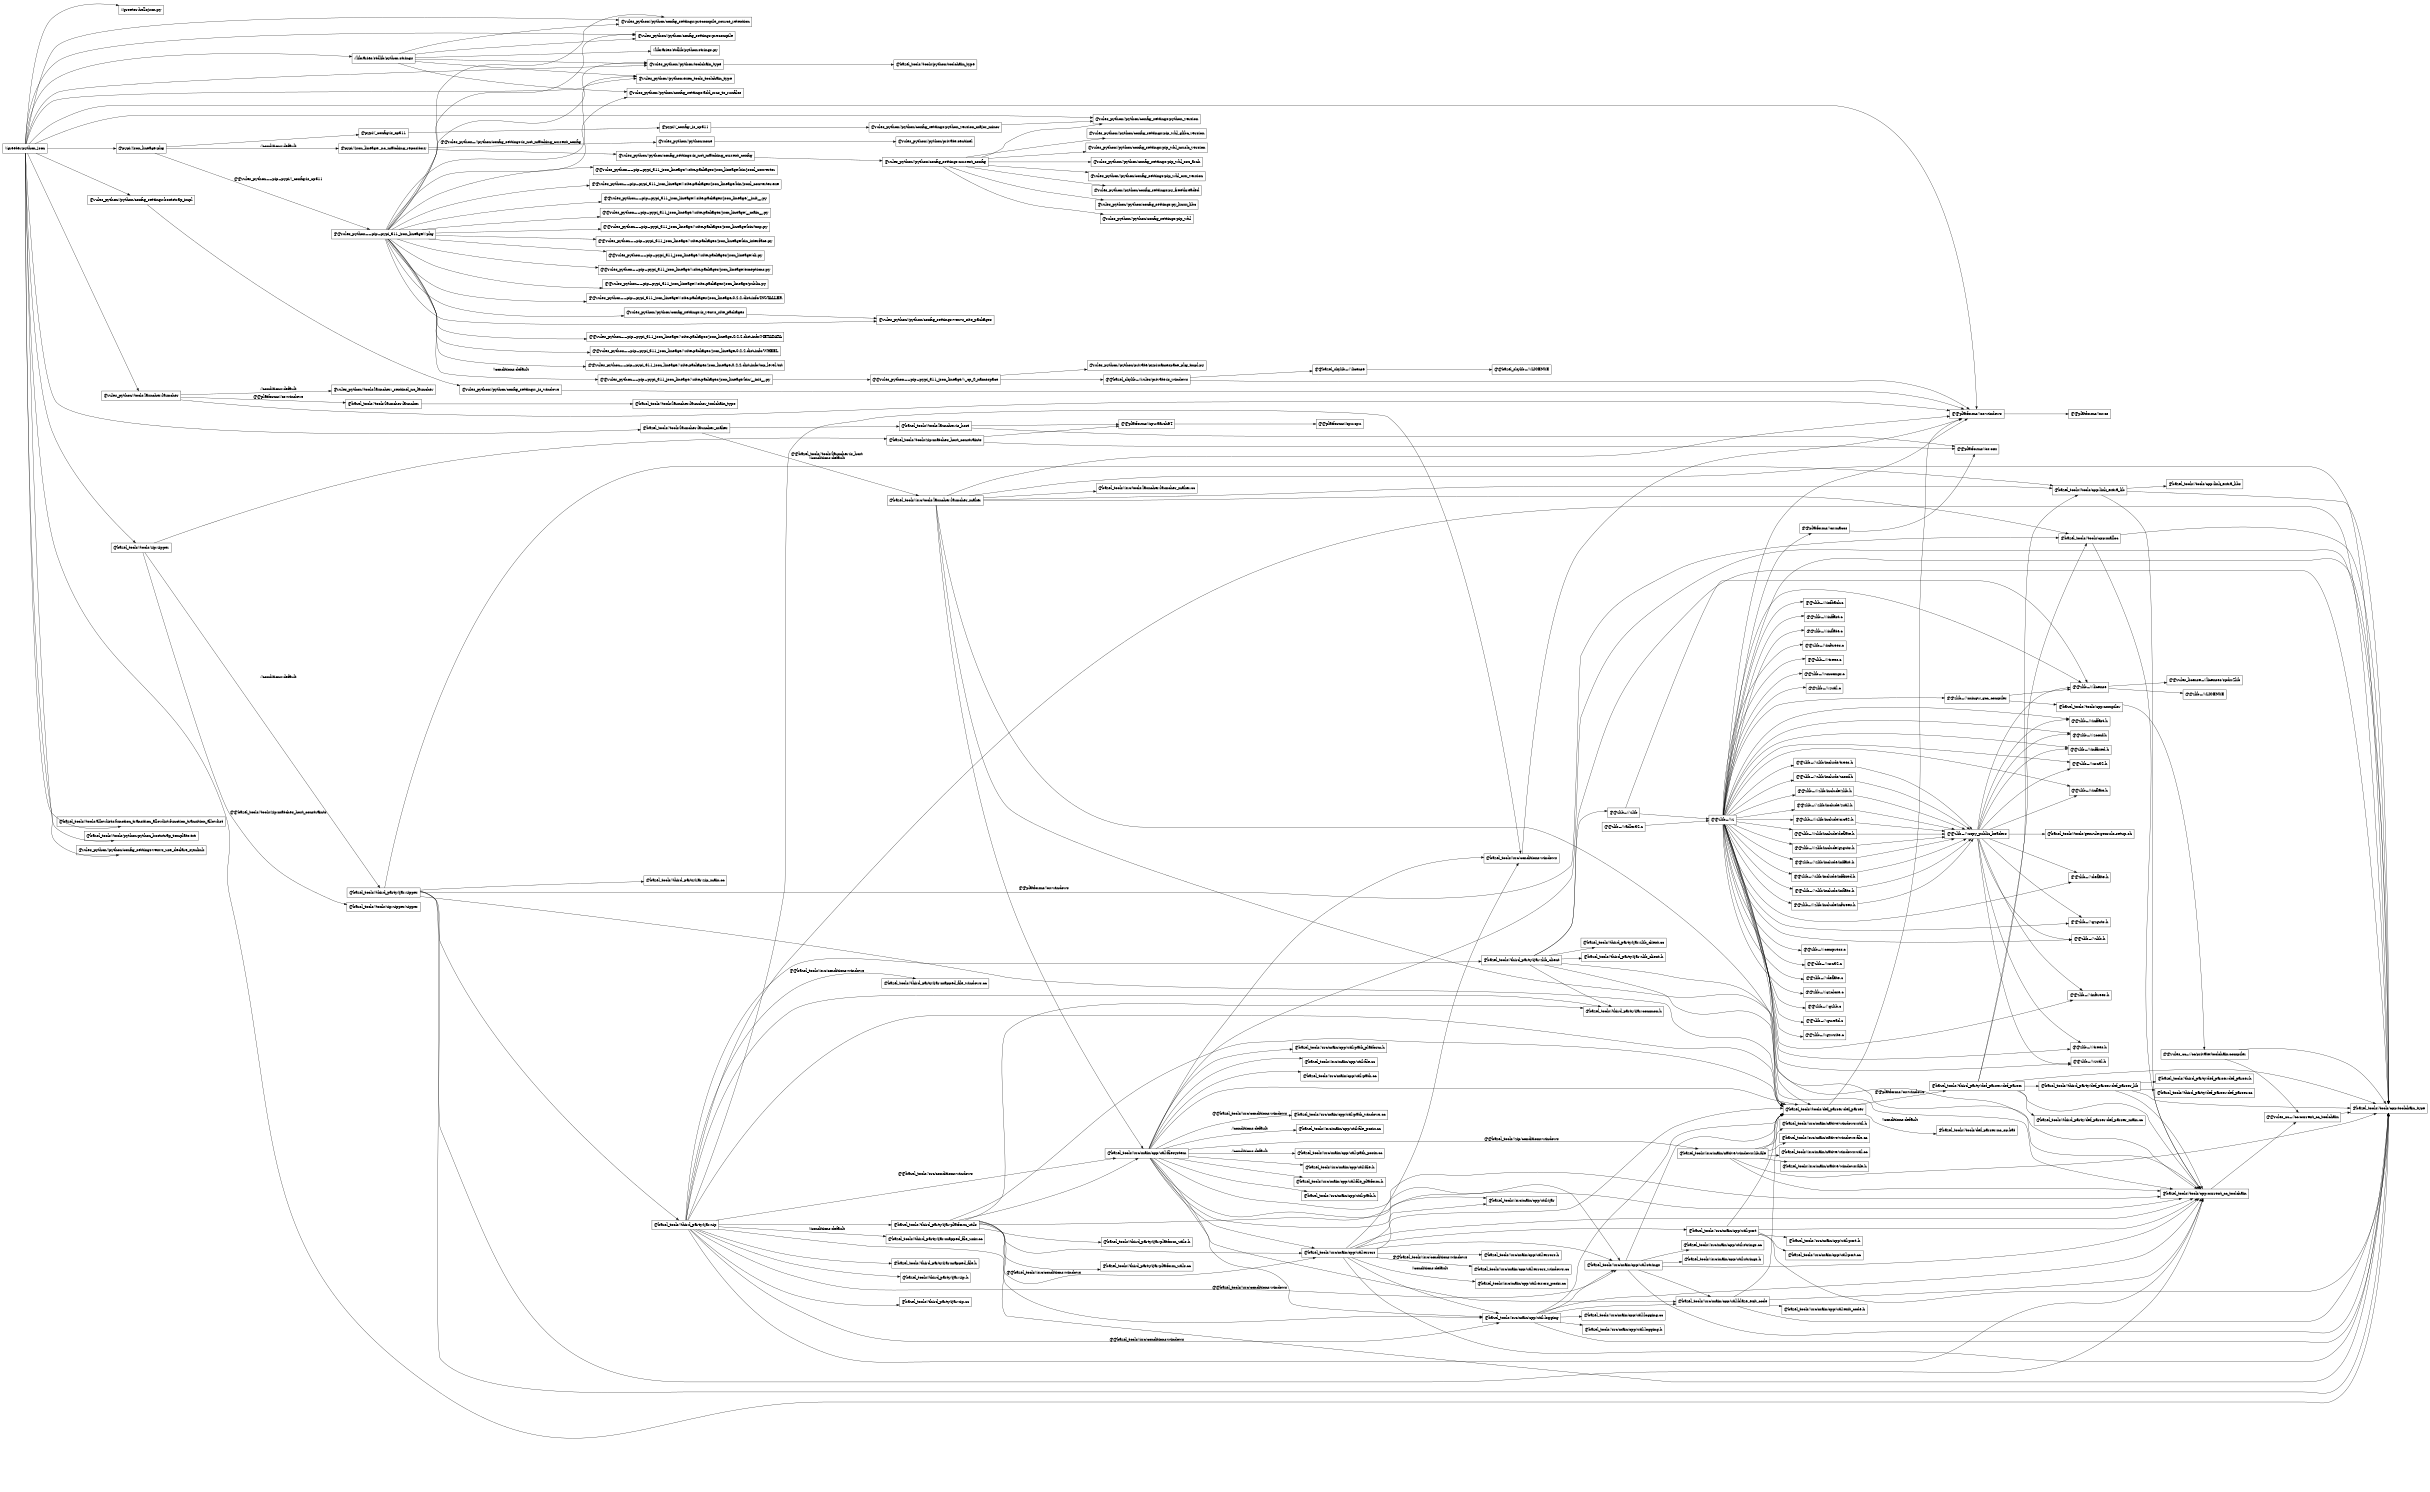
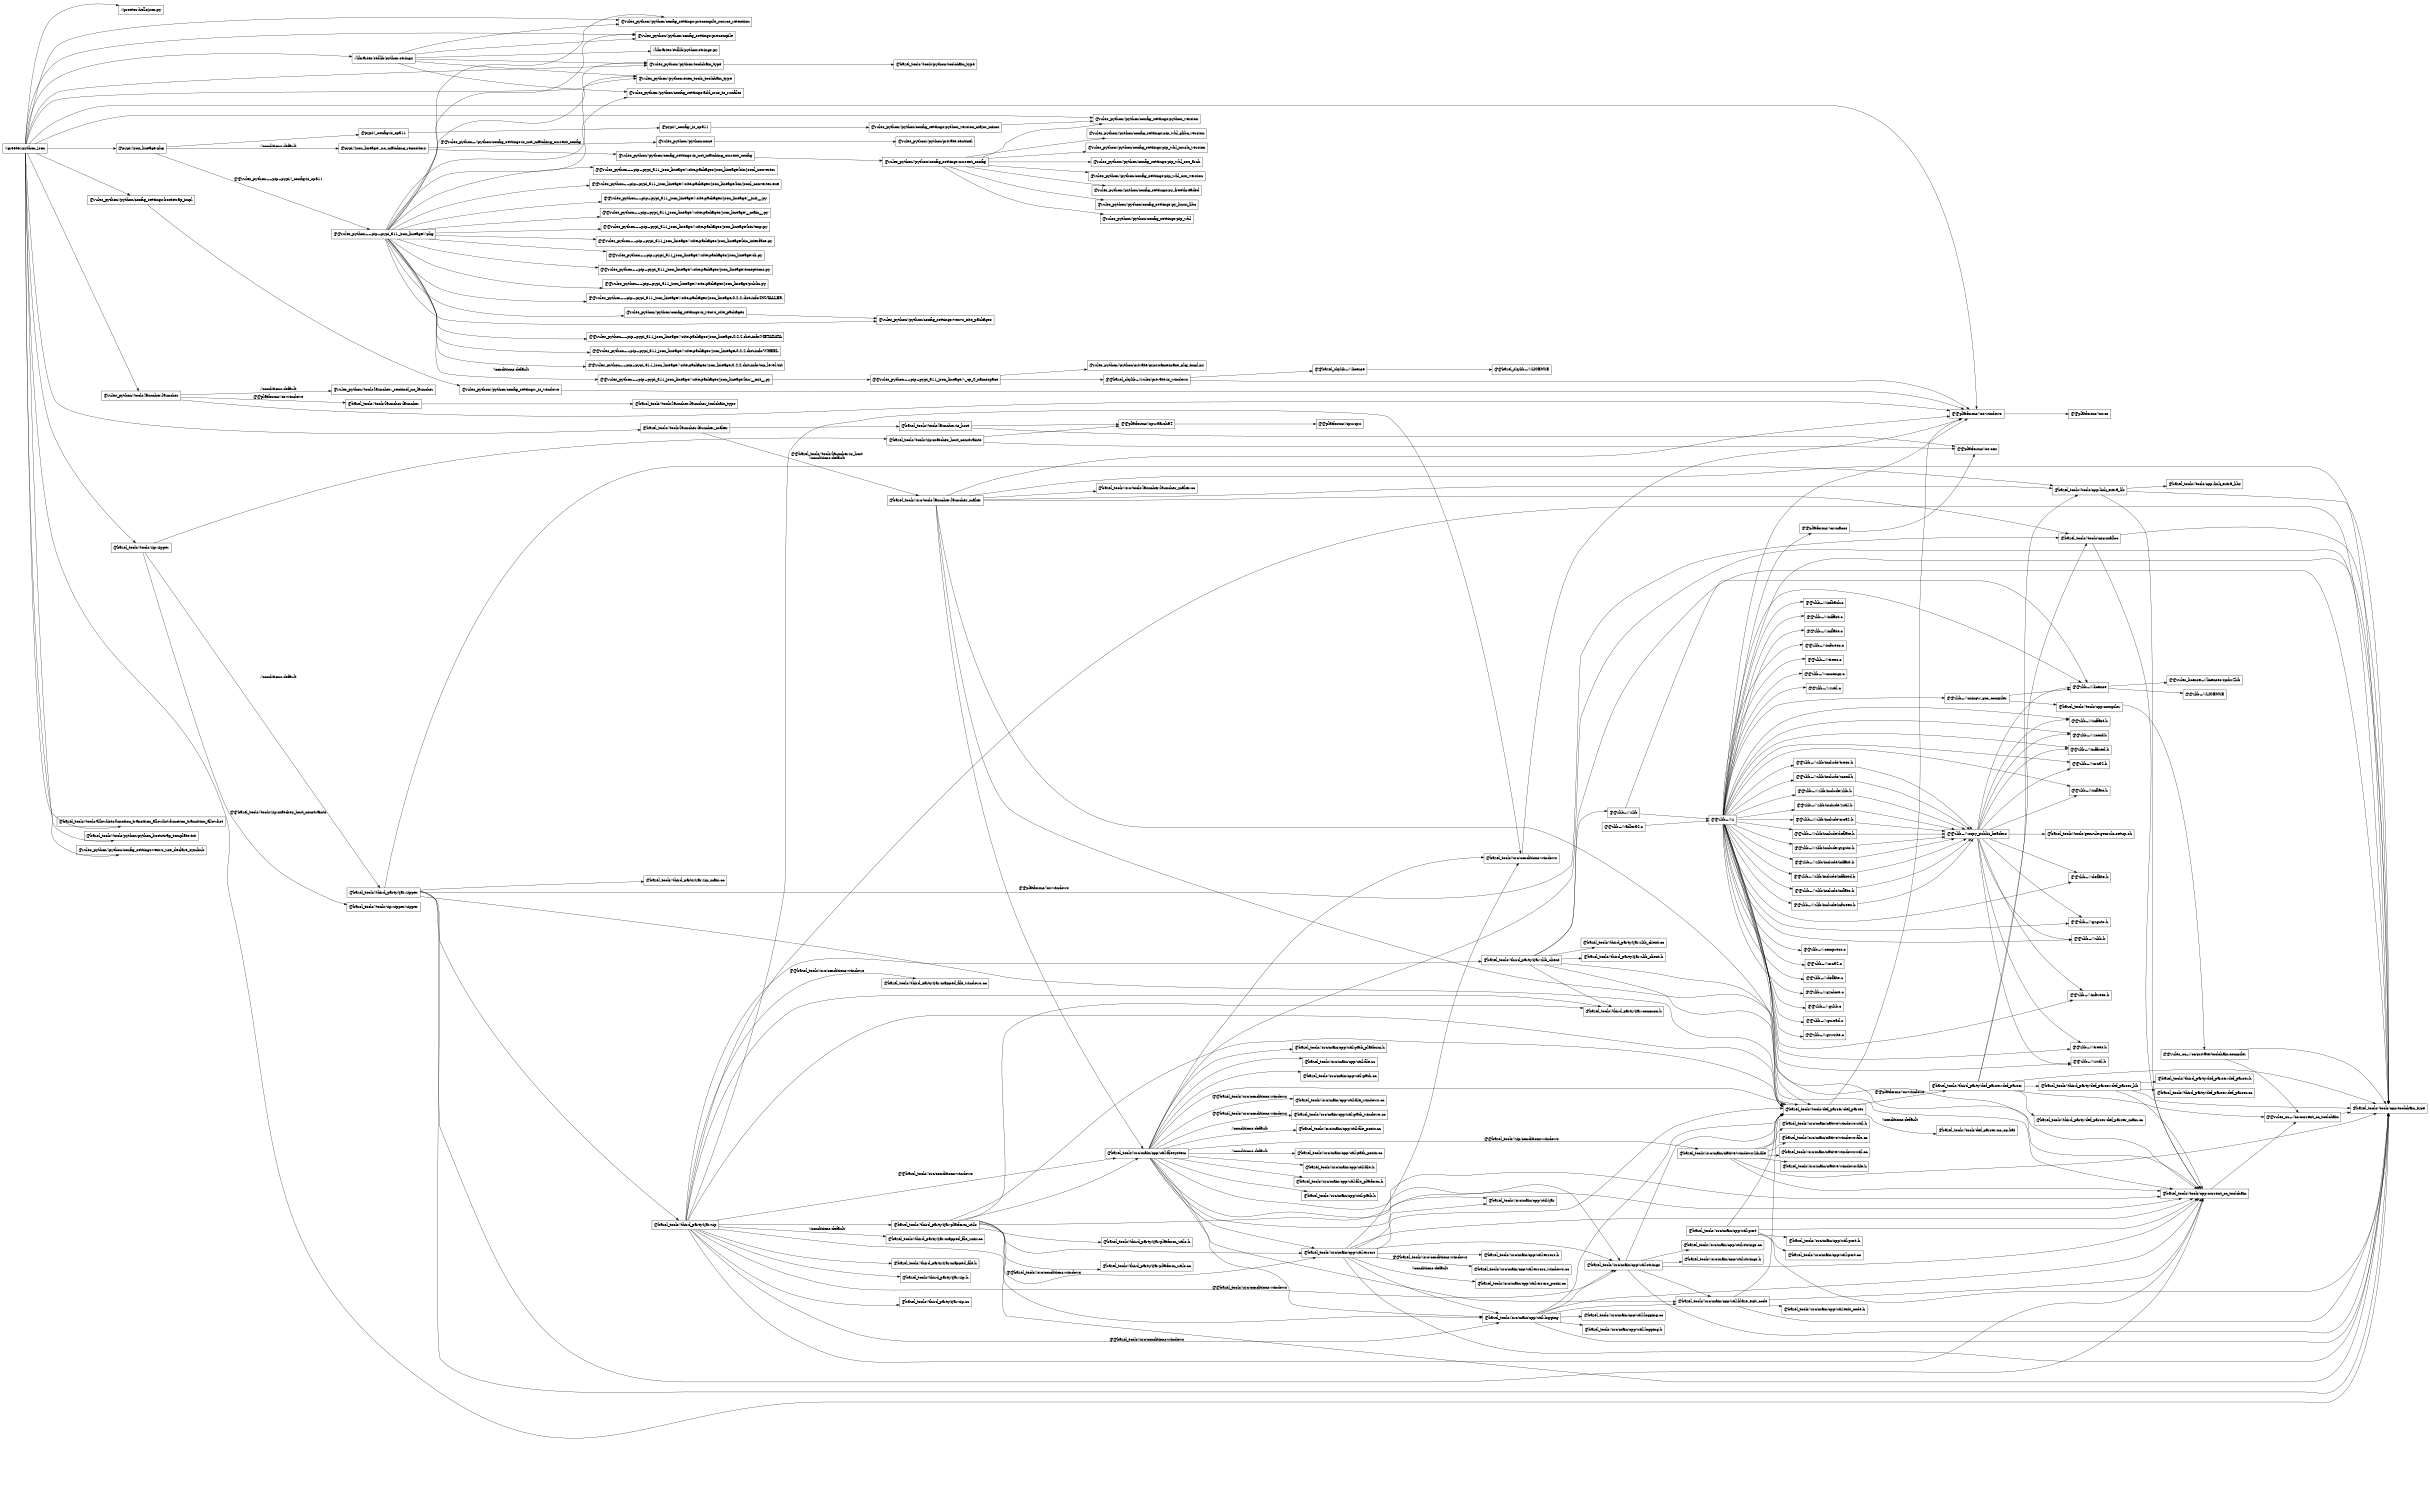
none -> (1340, 1101)
(2124, 1105) -> (2138, 1103)
(1520, 1230) -> none
